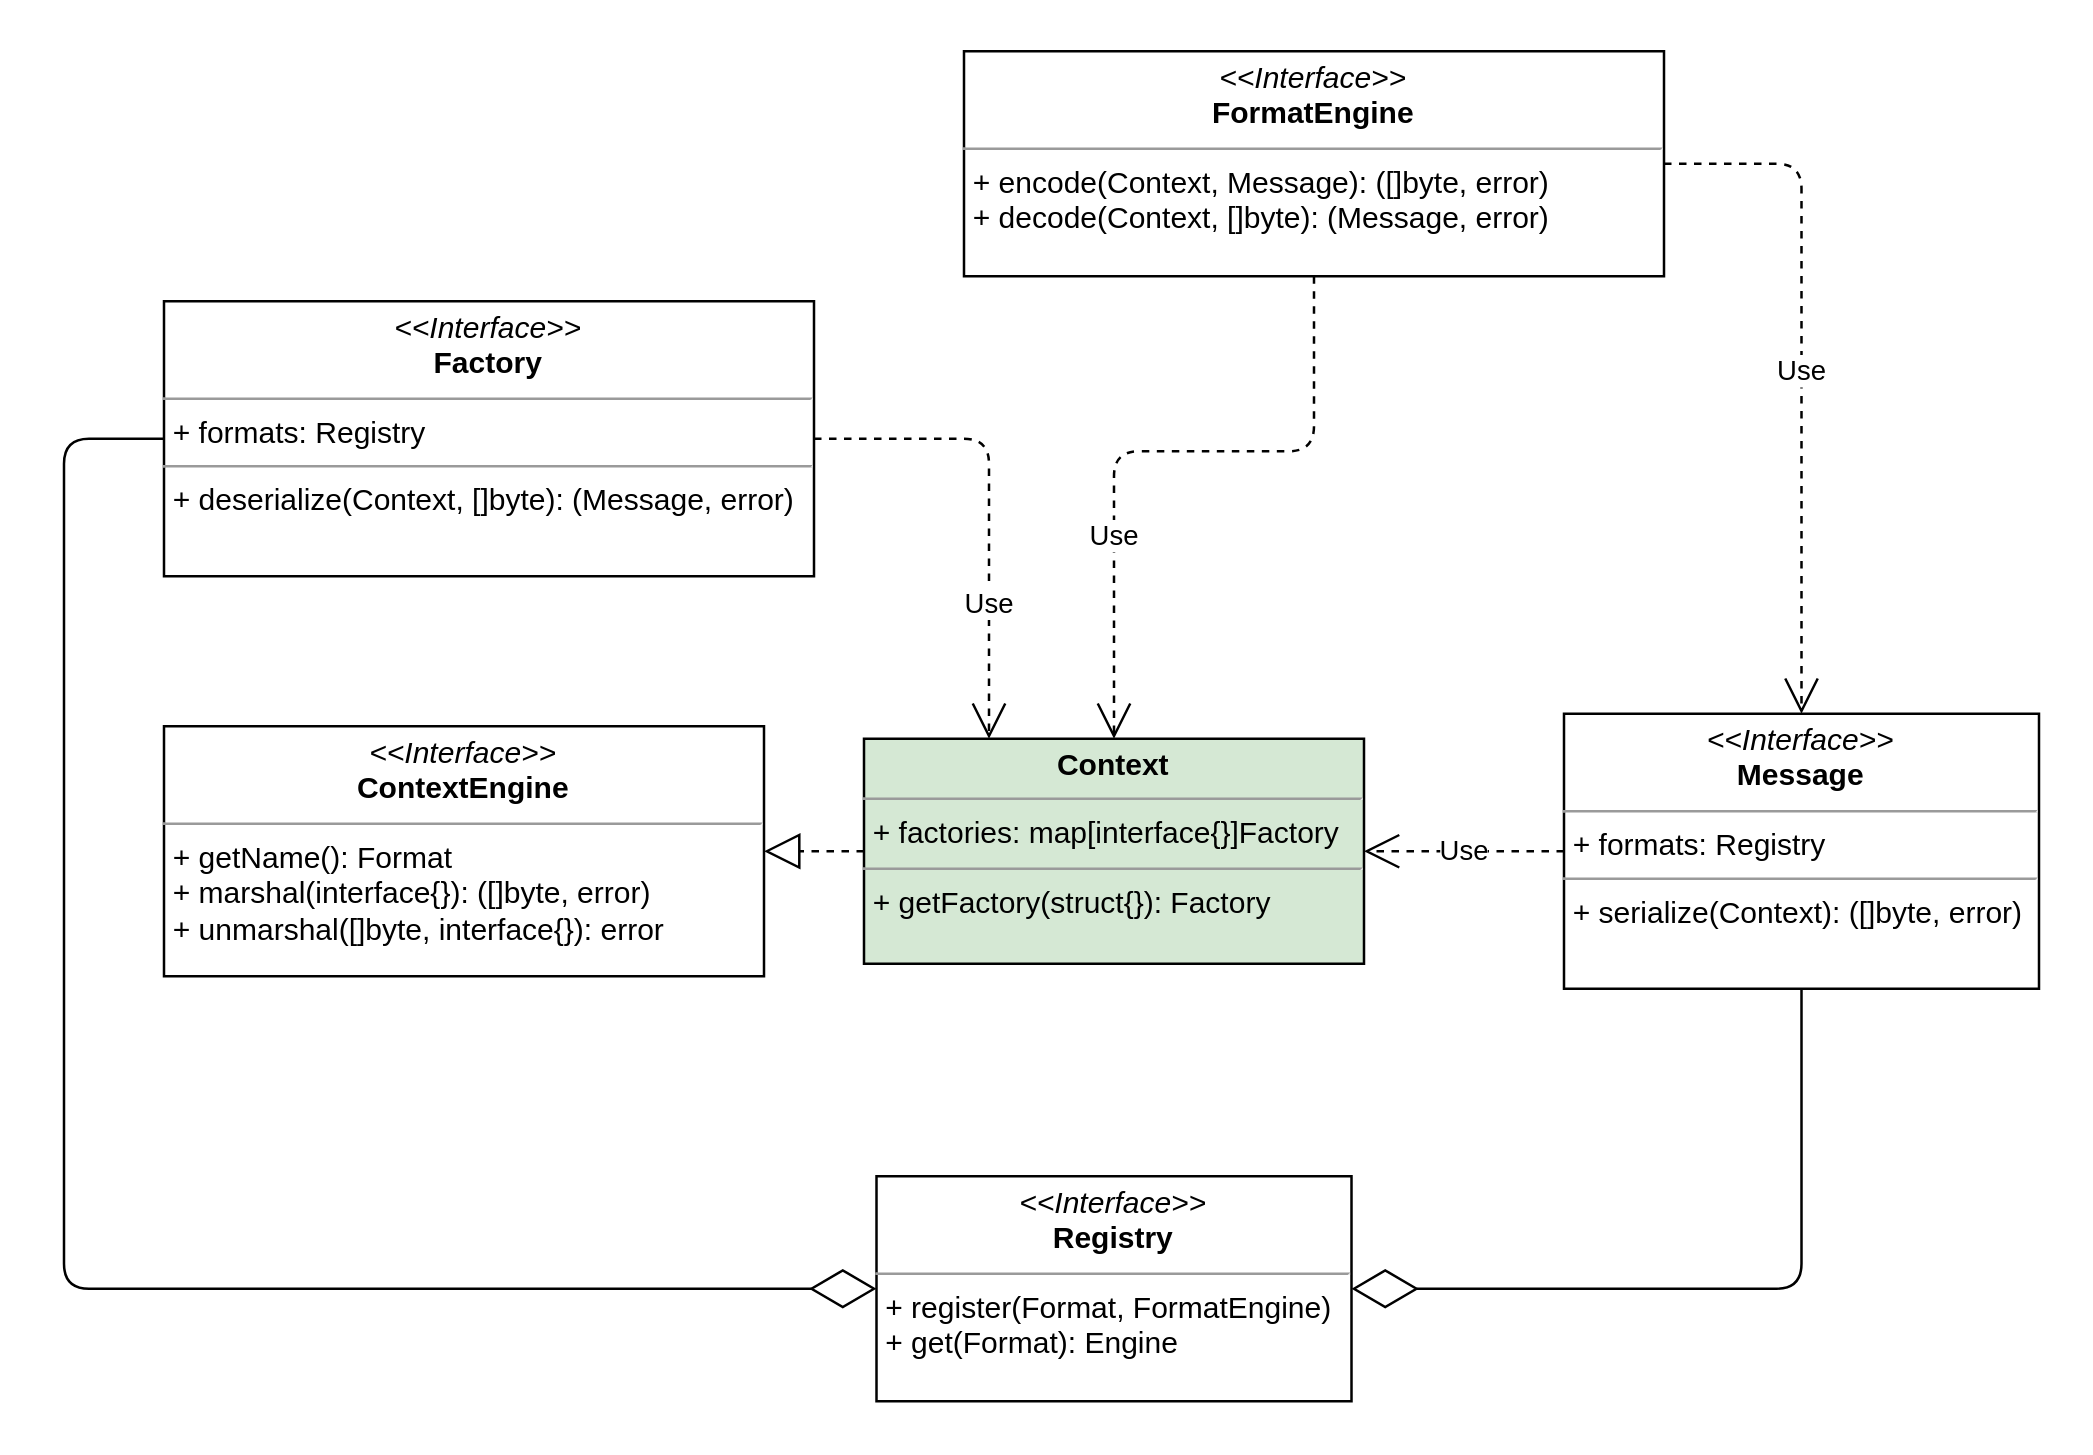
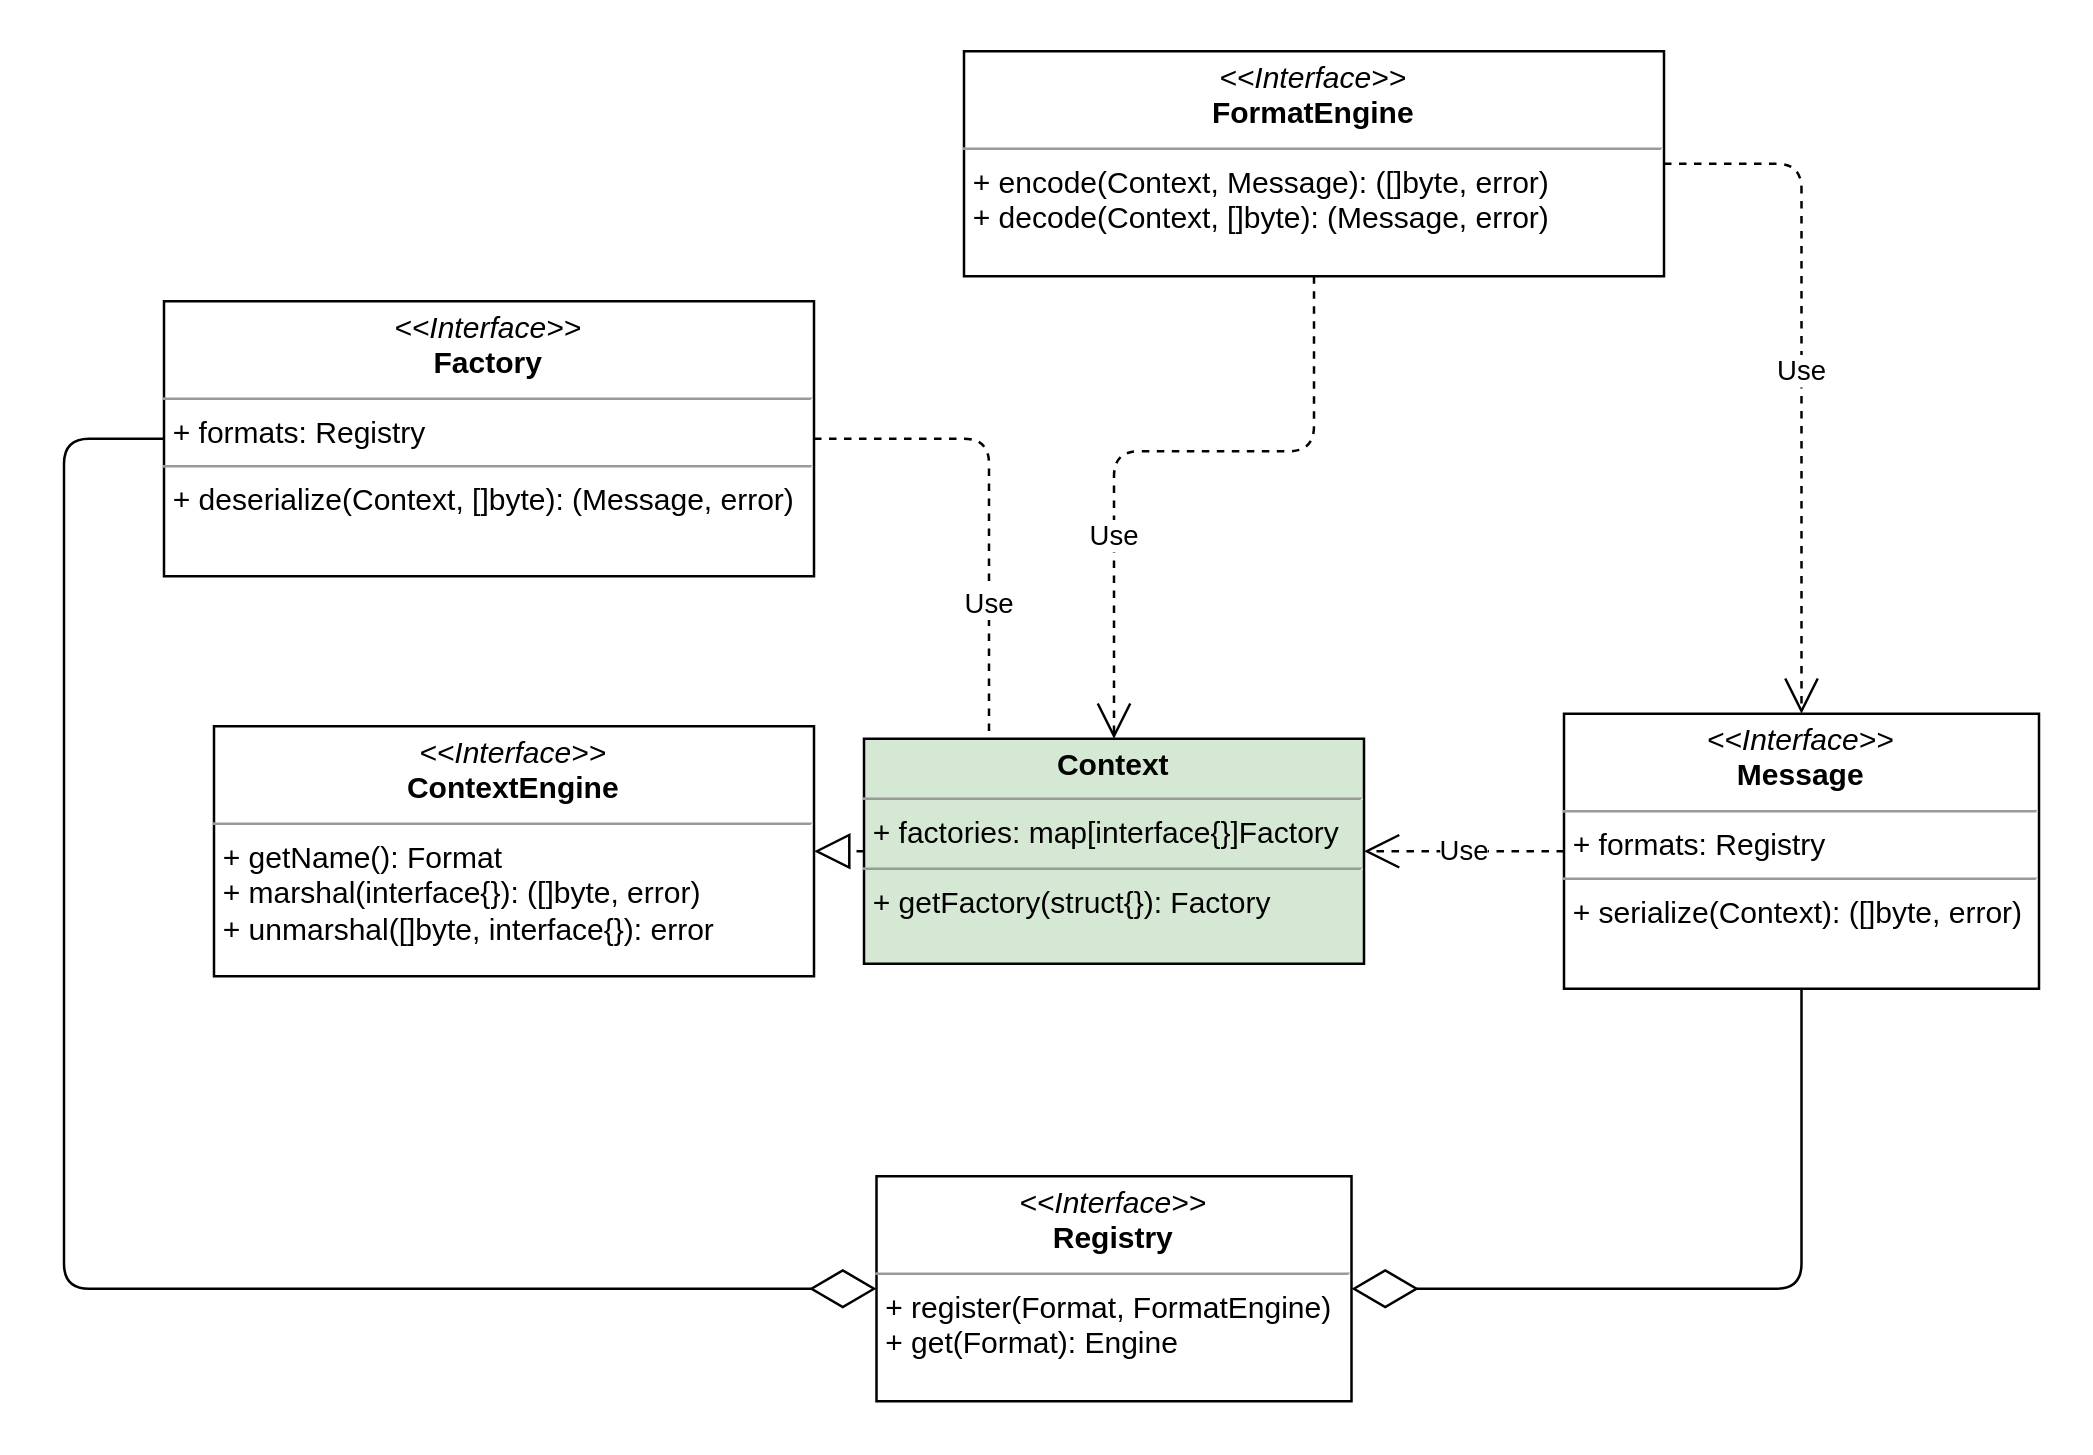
(989, 729) -> (989, 732)
(464, 851) -> (514, 851)
